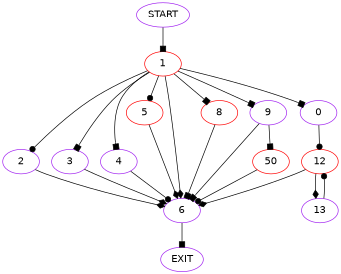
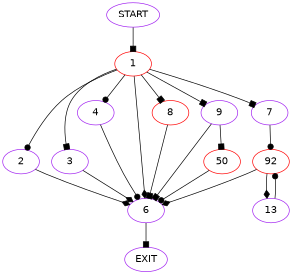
(120, 101) -> (116, 86)
(145, 113) -> none
(319, 113) -> (270, 113)
(320, 162) -> (271, 162)
